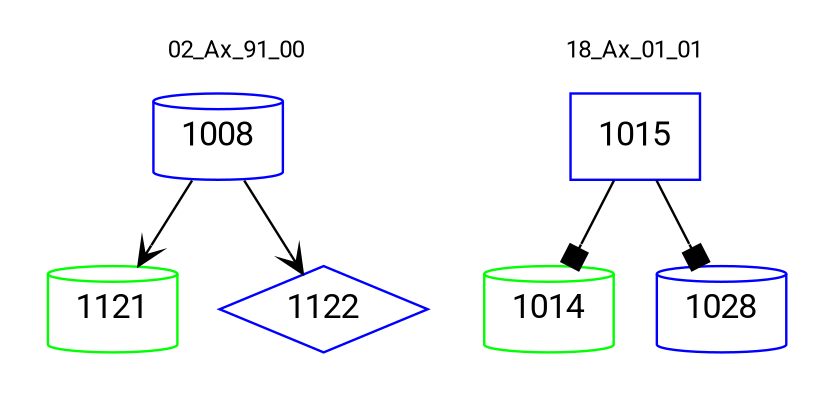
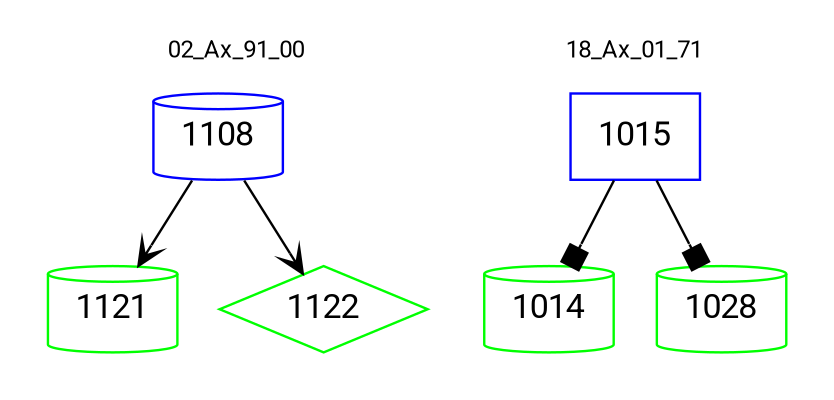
(635, 52) -> (635, 52)
(218, 137) -> (218, 137)
(324, 309) -> (324, 309)
(722, 309) -> (722, 309)
